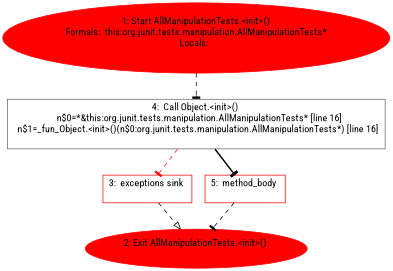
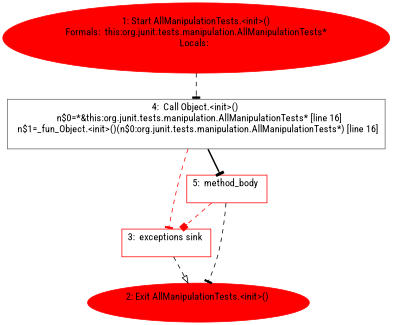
none -> (199, 214)
